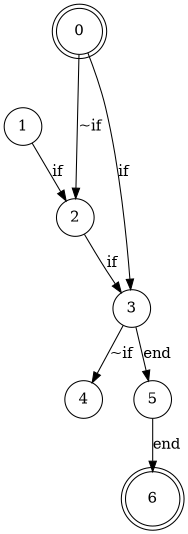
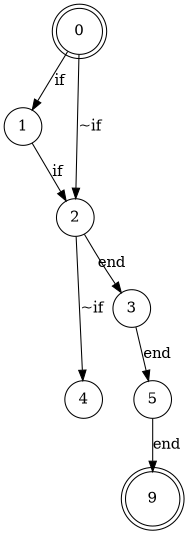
(117, 164) -> (53, 76)
(112, 263) -> (112, 263)
(110, 349) -> (79, 303)
(153, 499) -> (153, 499)
